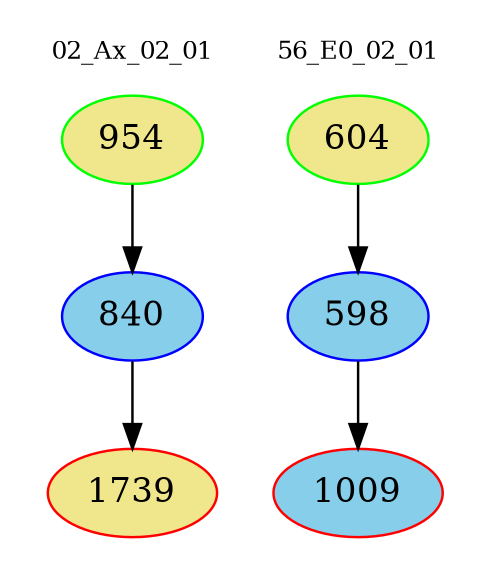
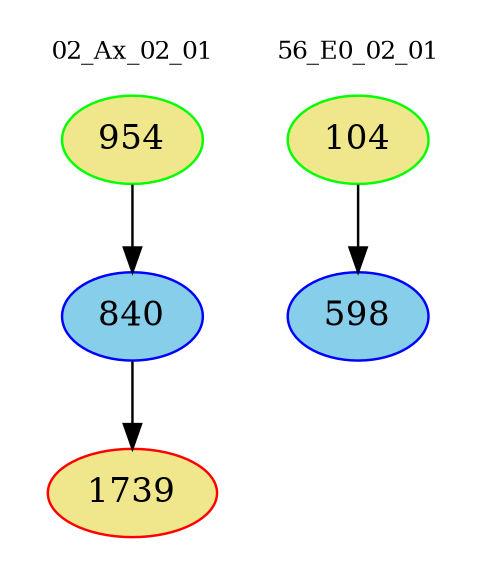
(358, 140) -> (358, 140)
(358, 493) -> none
